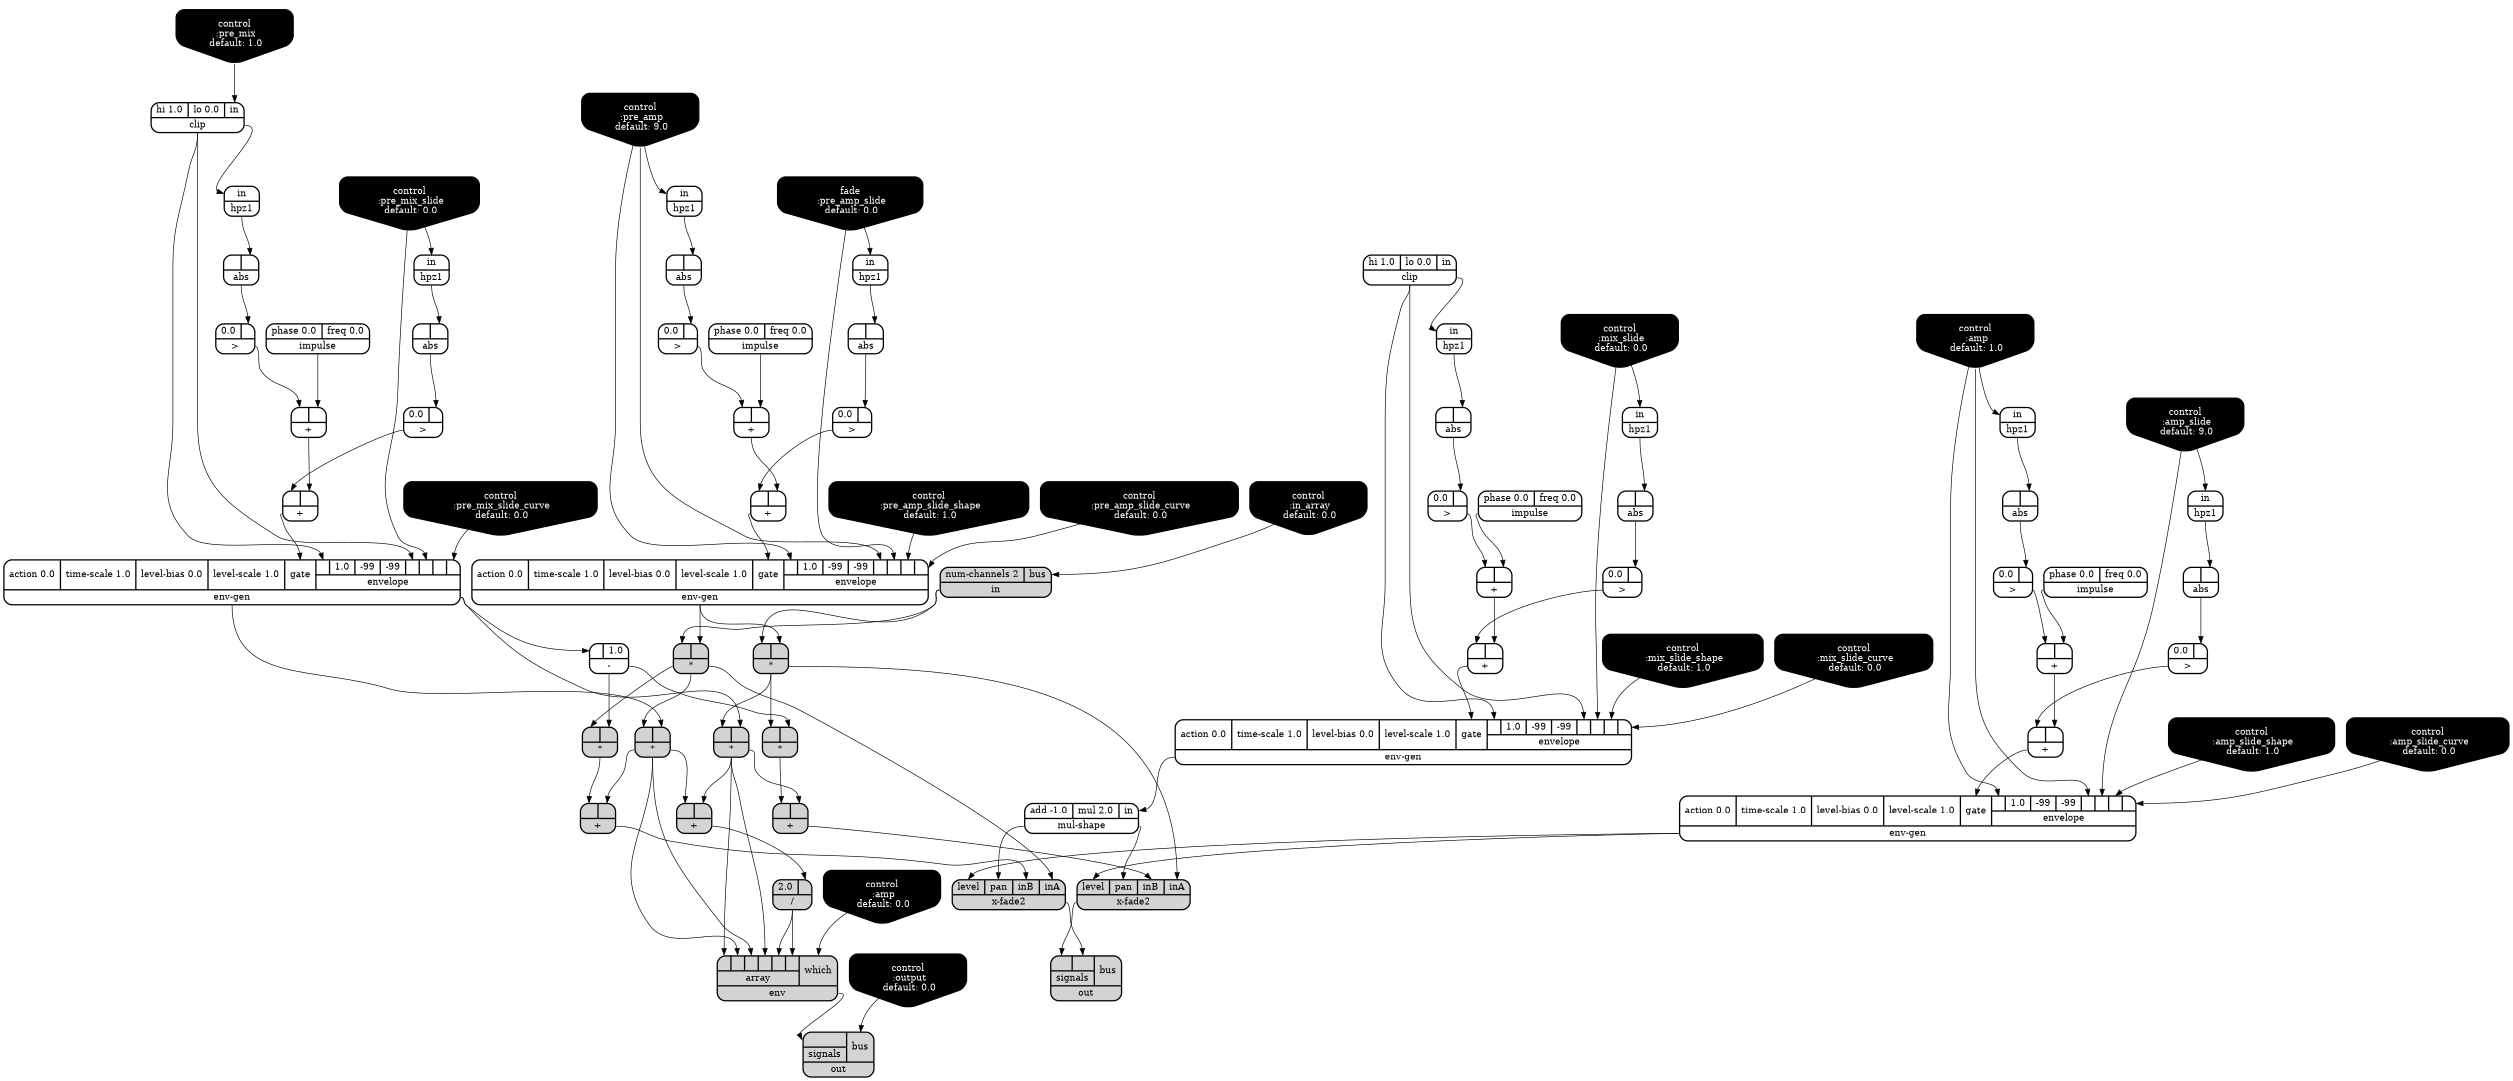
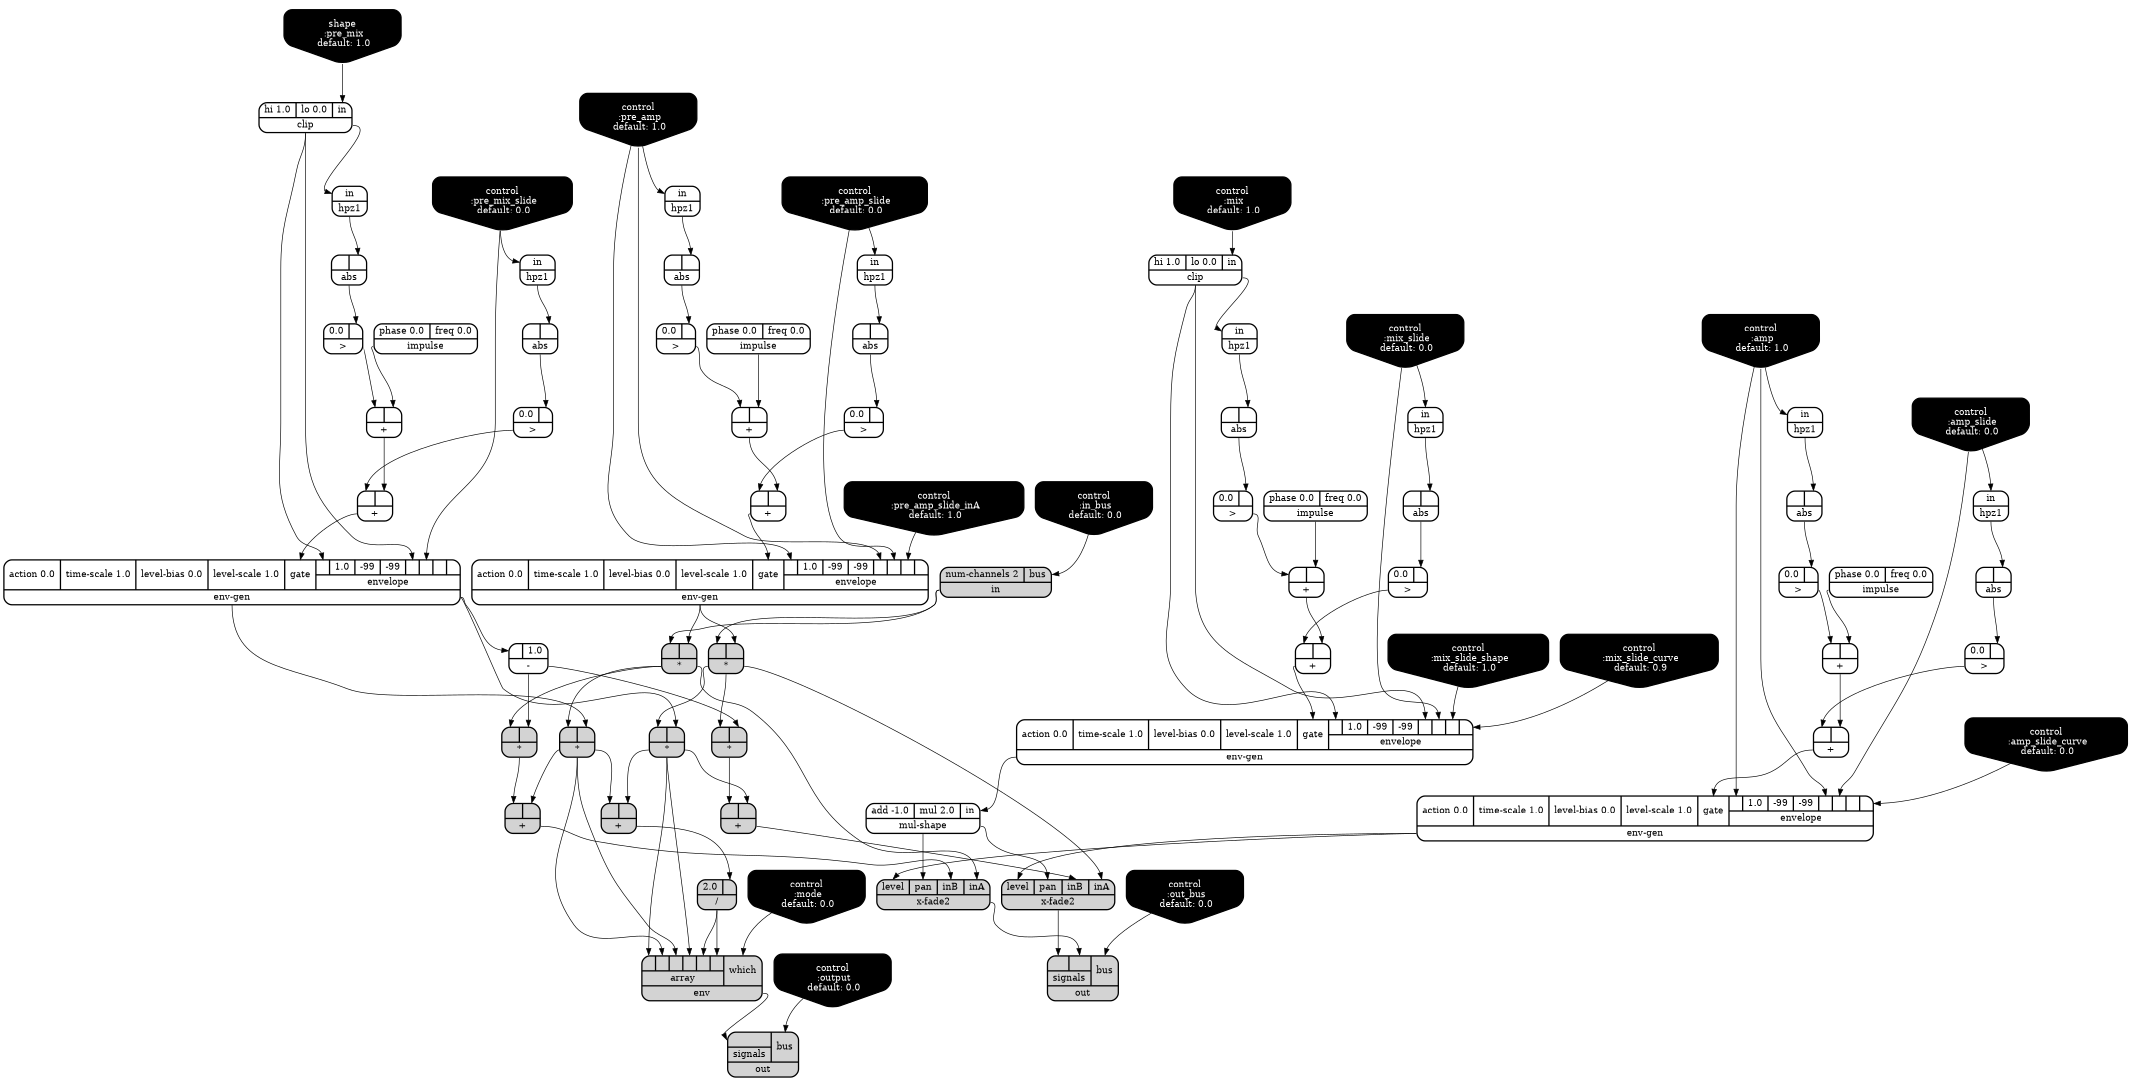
(235, 34) -> (343, 34)
(640, 118) -> (638, 118)
(850, 201) -> (855, 201)
none -> (1232, 201)
(2185, 422) -> (1971, 422)
(500, 506) -> none
(929, 506) -> (934, 506)
(1139, 506) -> none
(1308, 506) -> (1094, 506)
(1854, 659) -> (1639, 659)
(2252, 742) -> none
(882, 895) -> (807, 895)
none -> (1185, 895)
